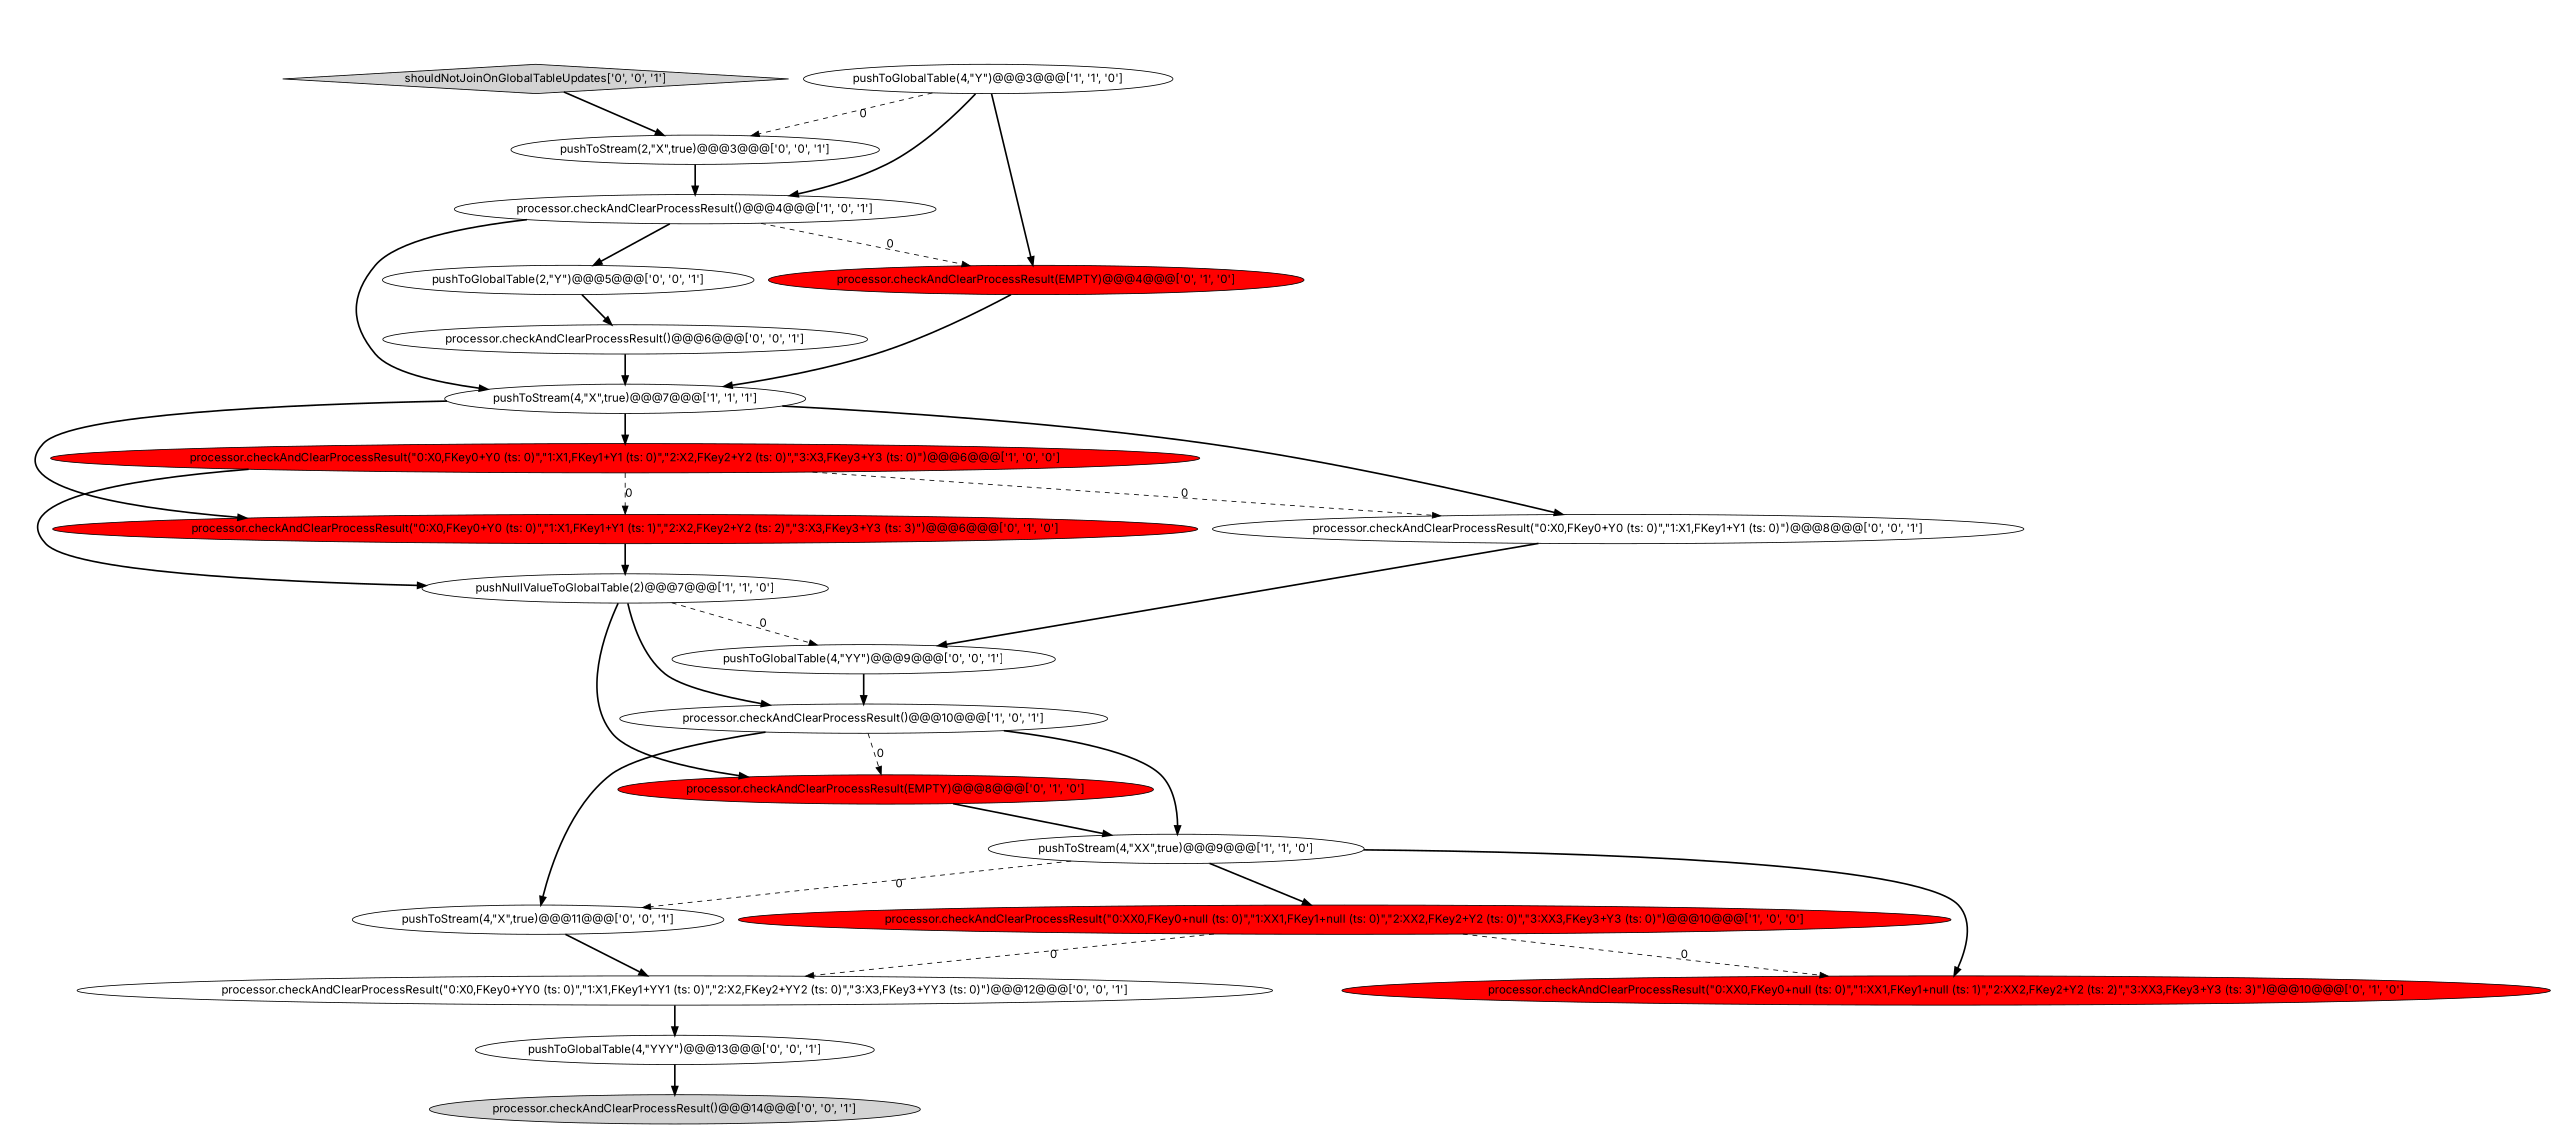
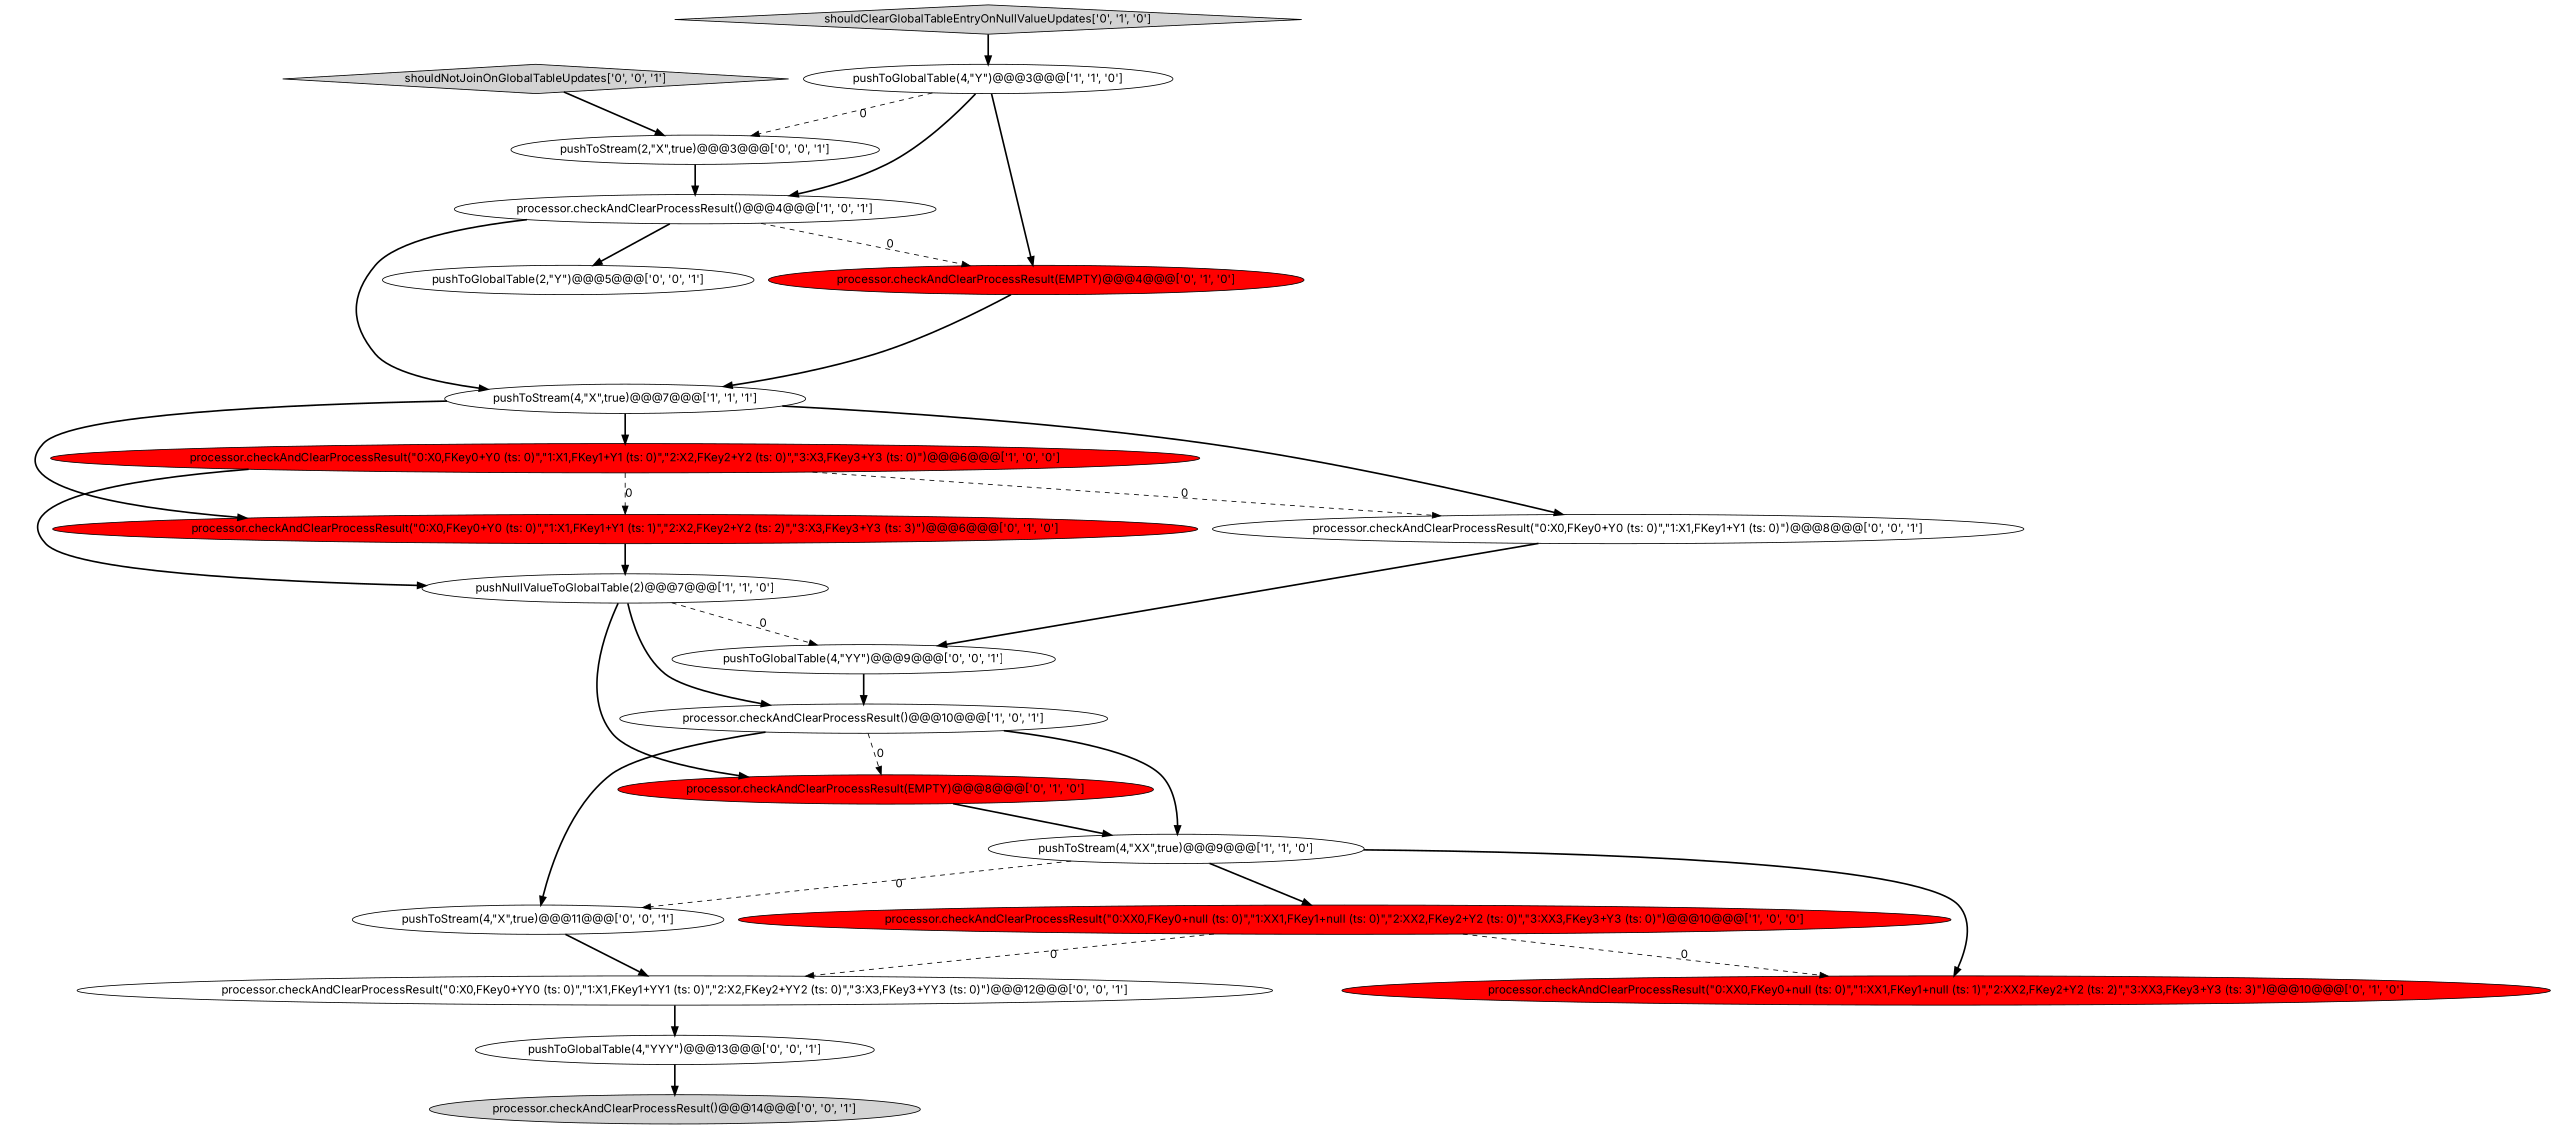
none -> (988, 20)
(625, 339) -> none
